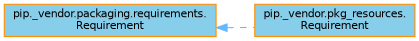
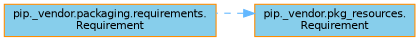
(241, 28) -> (230, 13)
